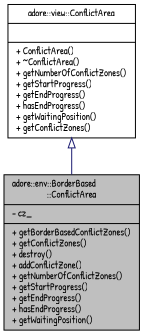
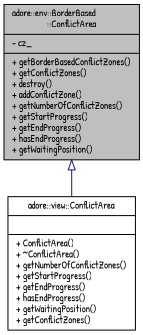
(72, 161) -> (72, 183)
